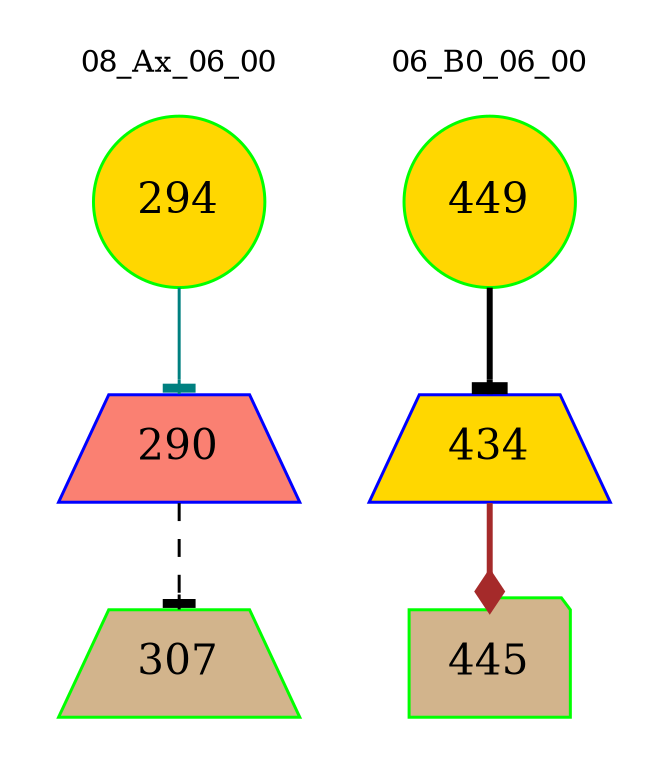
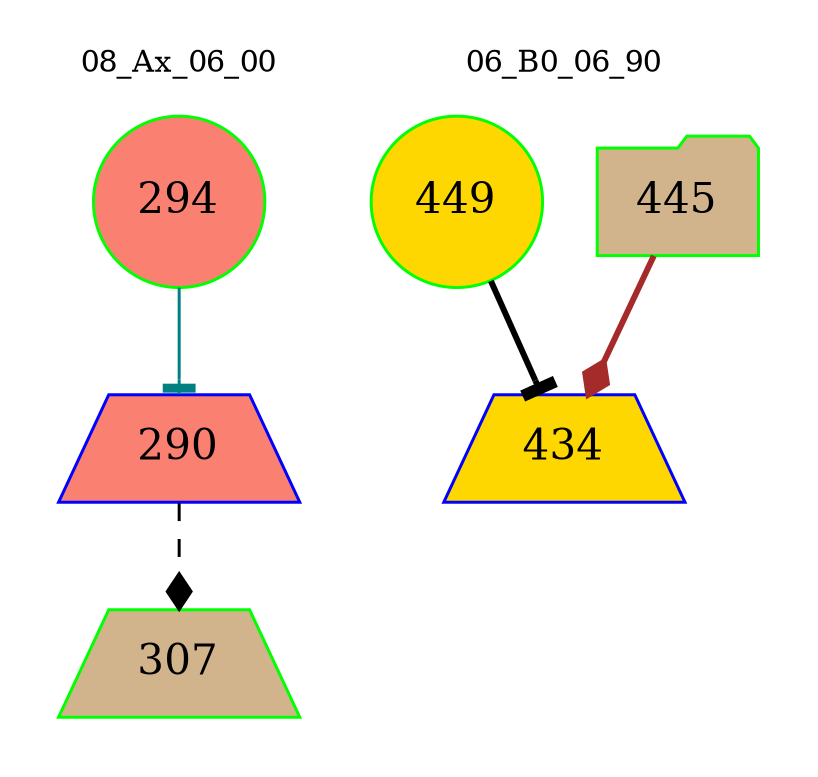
(490, 64) -> (564, 64)
(179, 202) -> (179, 202)
(490, 538) -> (629, 309)
(179, 549) -> (179, 538)
